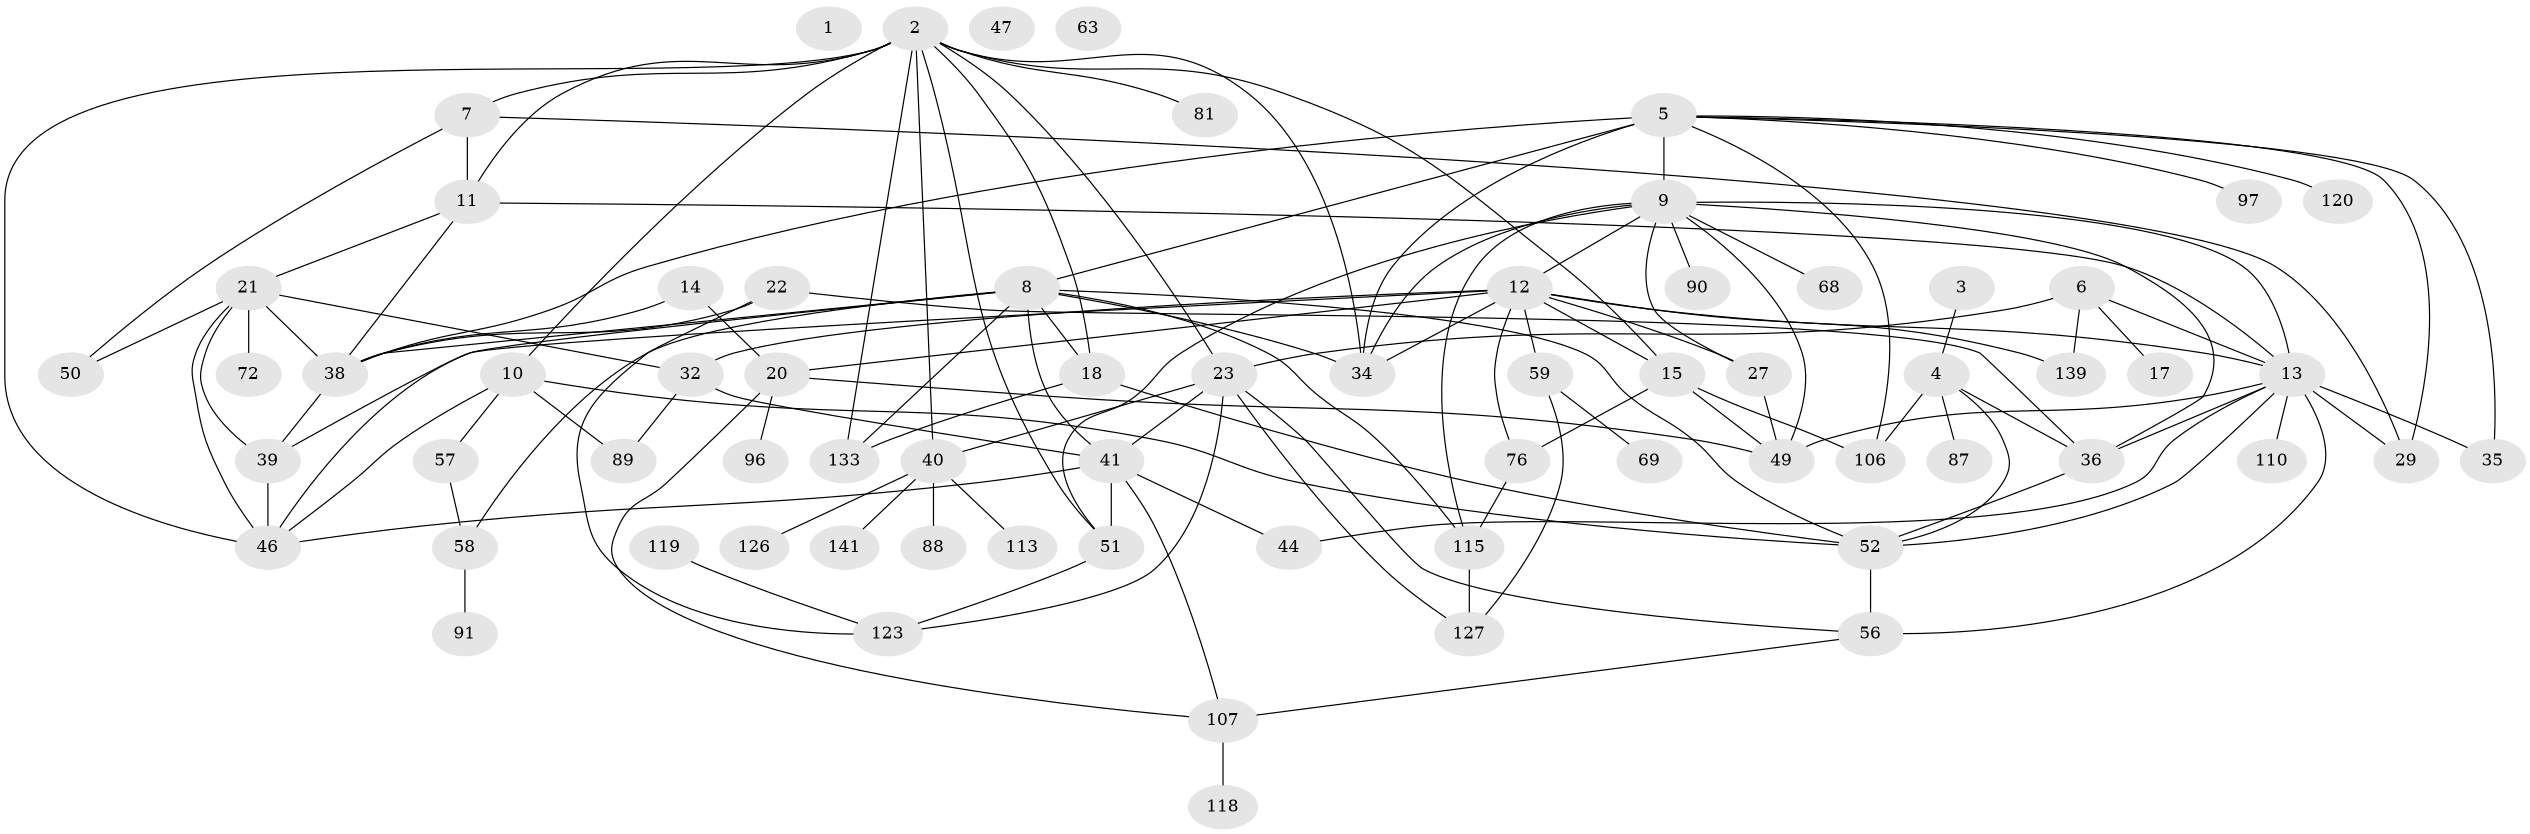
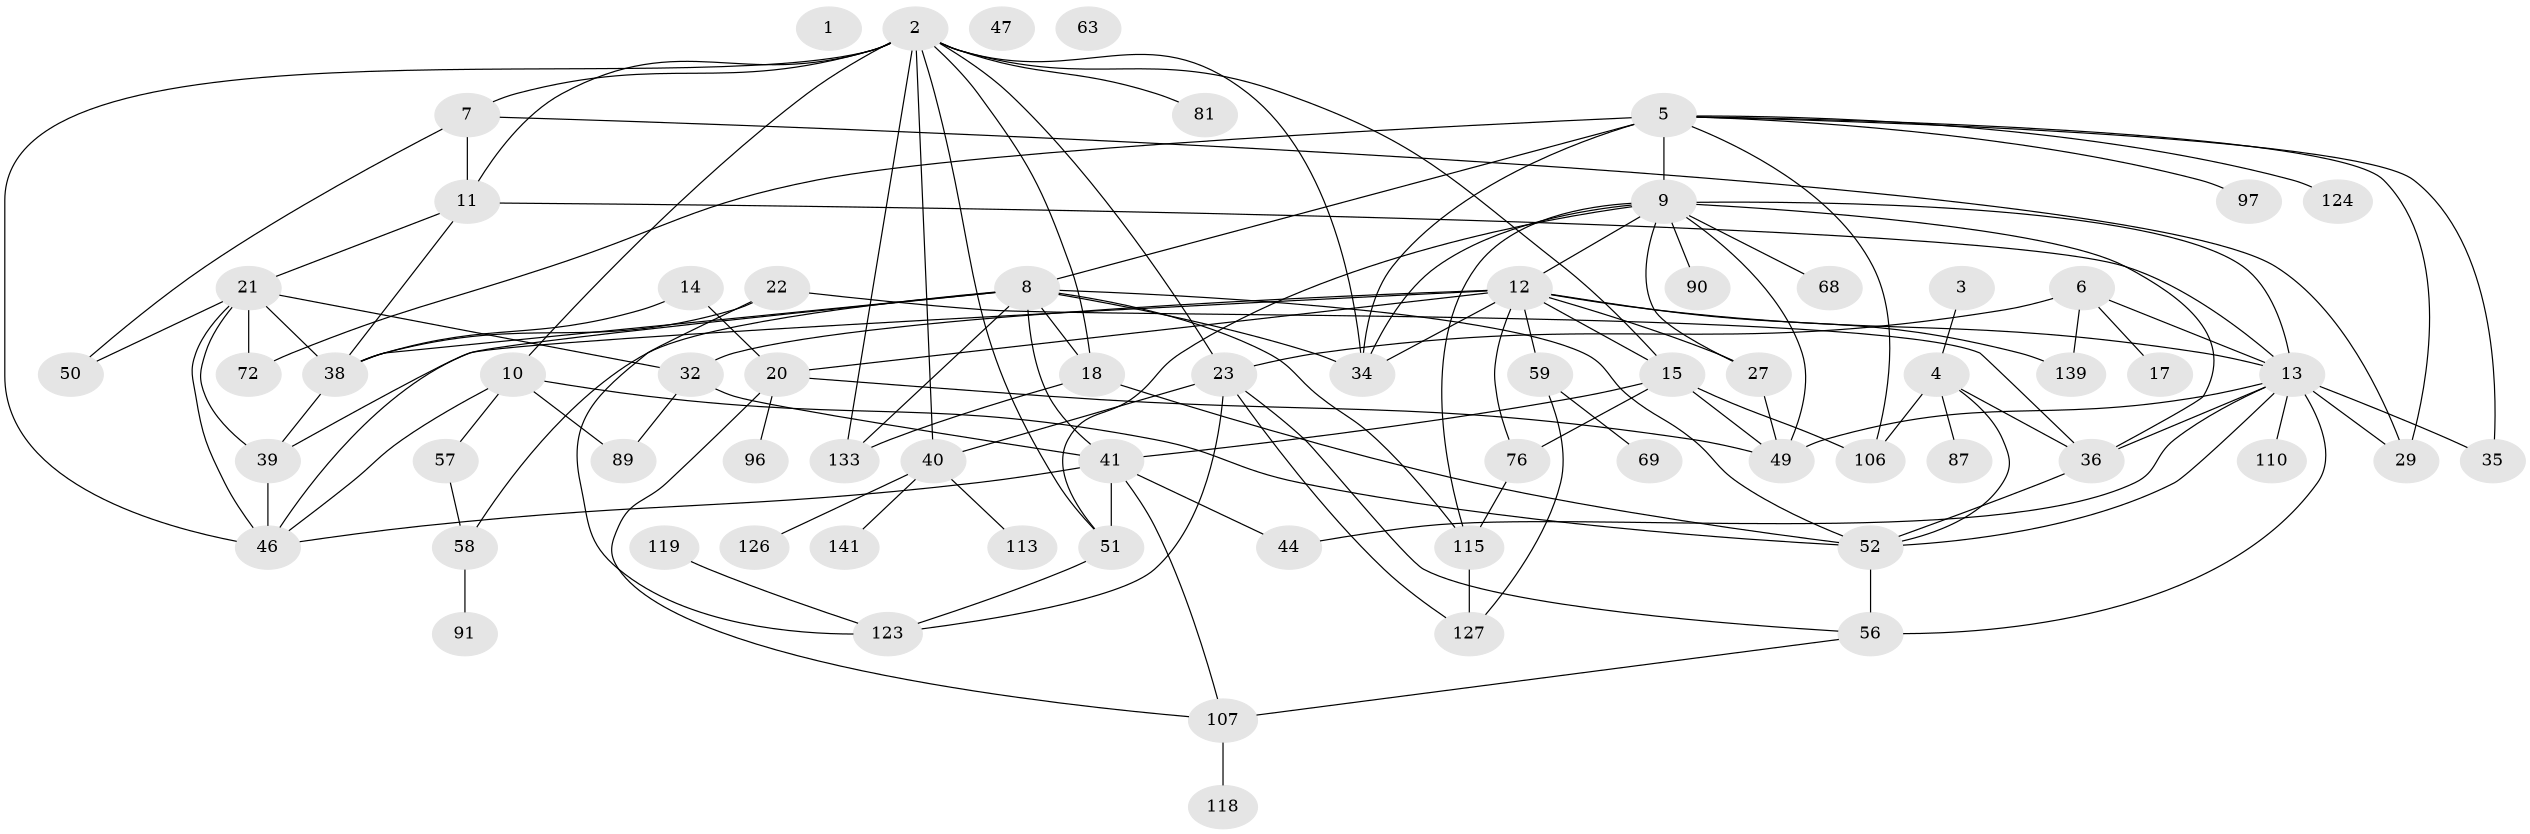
(986, 191) -> (938, 164)
(2338, 202) -> (2338, 202)
(1168, 418) -> (1394, 426)
(933, 548) -> none
